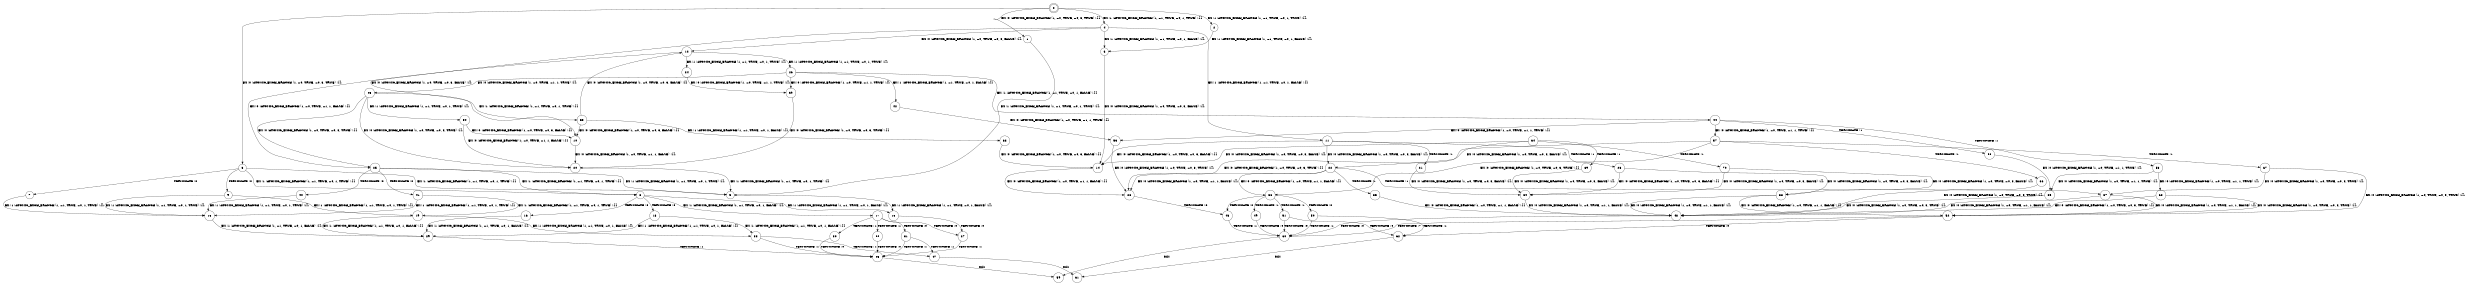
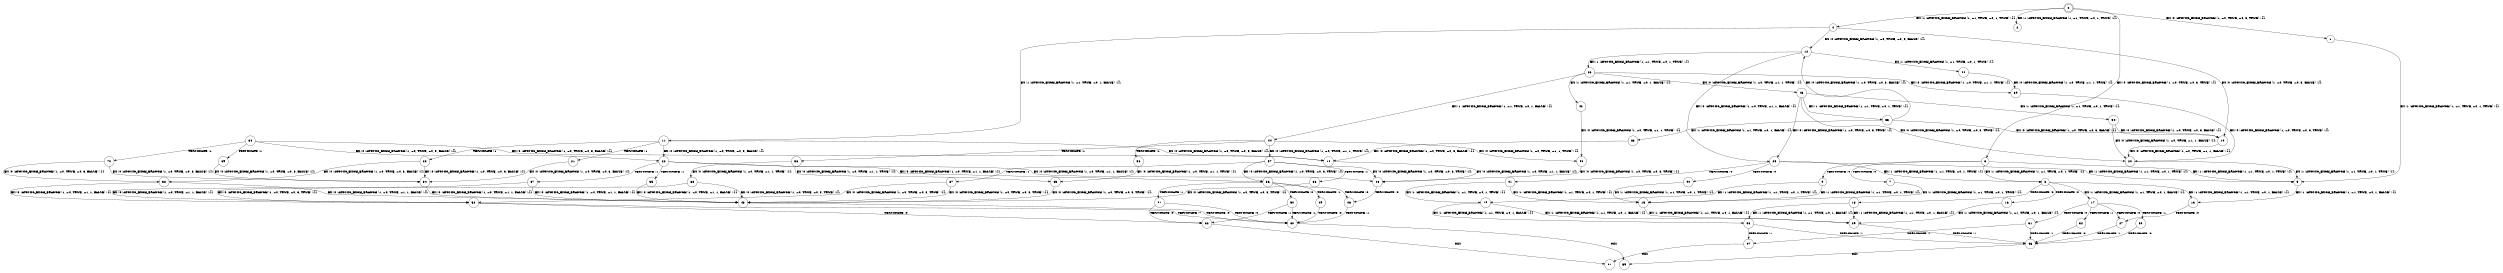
(1104, 52) -> none
(2194, 190) -> (853, 200)
